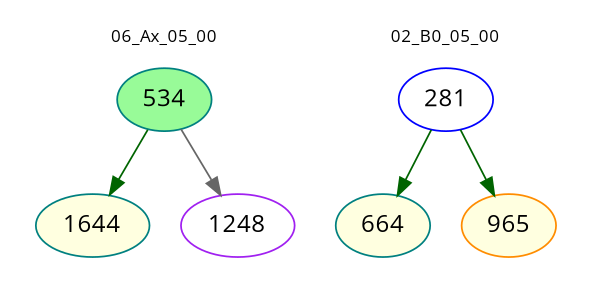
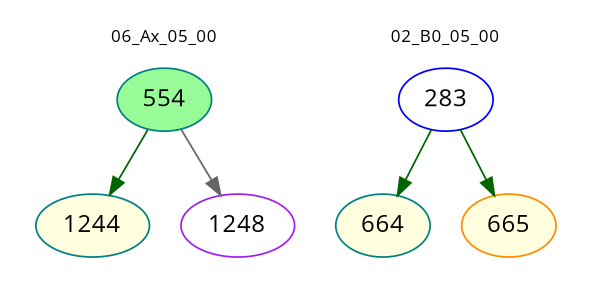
(164, 100) -> (164, 100)
(446, 100) -> (446, 100)
(93, 226) -> (93, 226)
(509, 226) -> (509, 226)
